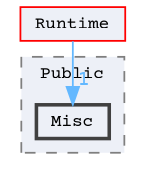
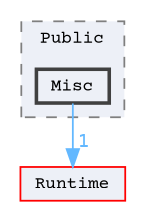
(73, 69) -> (73, 129)
